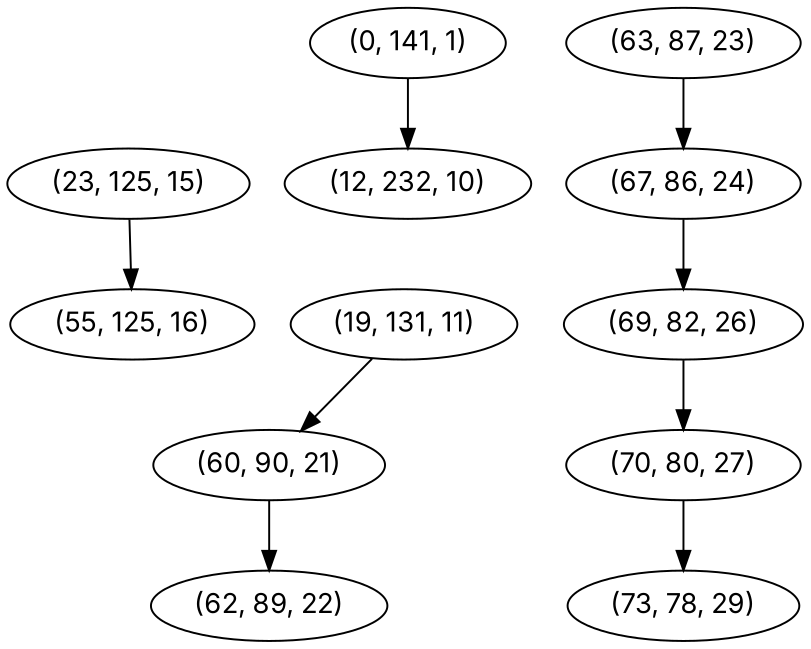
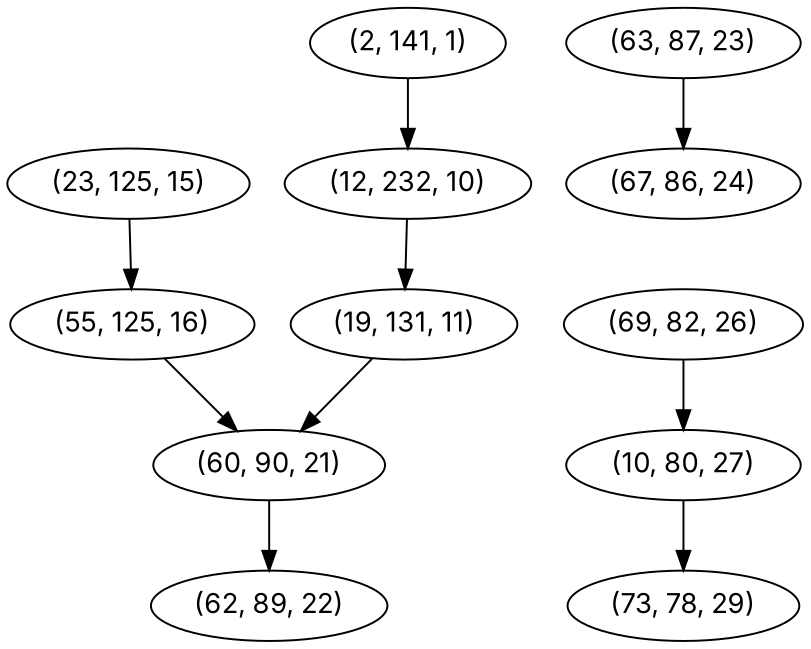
(408, 43) -> (408, 43)
none -> (406, 244)
(683, 244) -> none
none -> (194, 388)
(683, 465) -> (683, 465)
